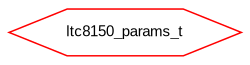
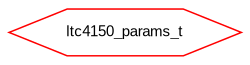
(125, 32) -> (125, 32)
